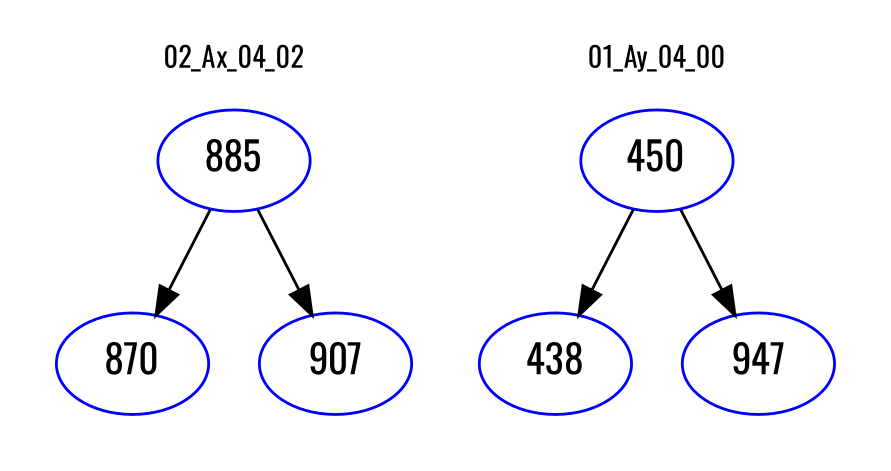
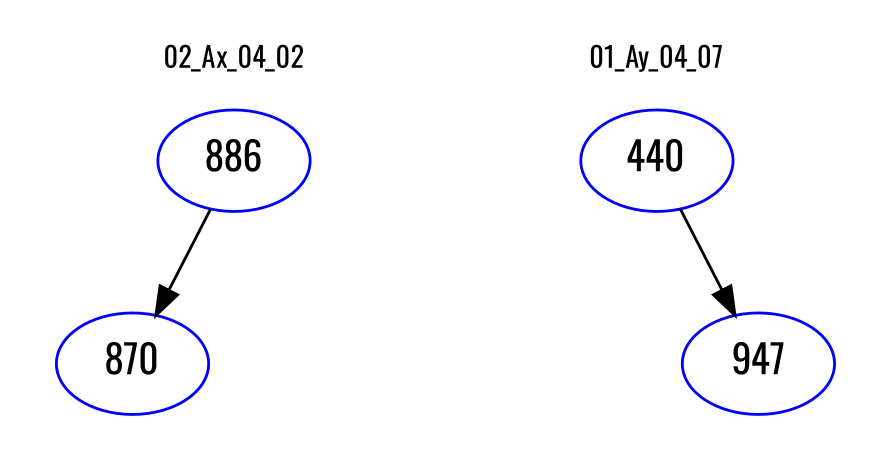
(657, 61) -> (657, 61)
(234, 161) -> (234, 161)
(657, 161) -> (657, 161)
(336, 364) -> none
(555, 364) -> none
